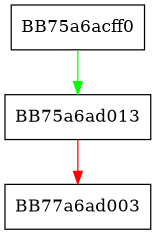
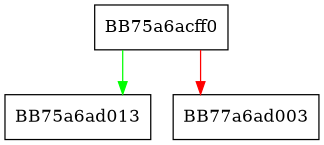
(78, 156) -> (201, 66)
